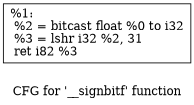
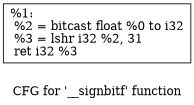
(44, 52) -> (44, 52)
